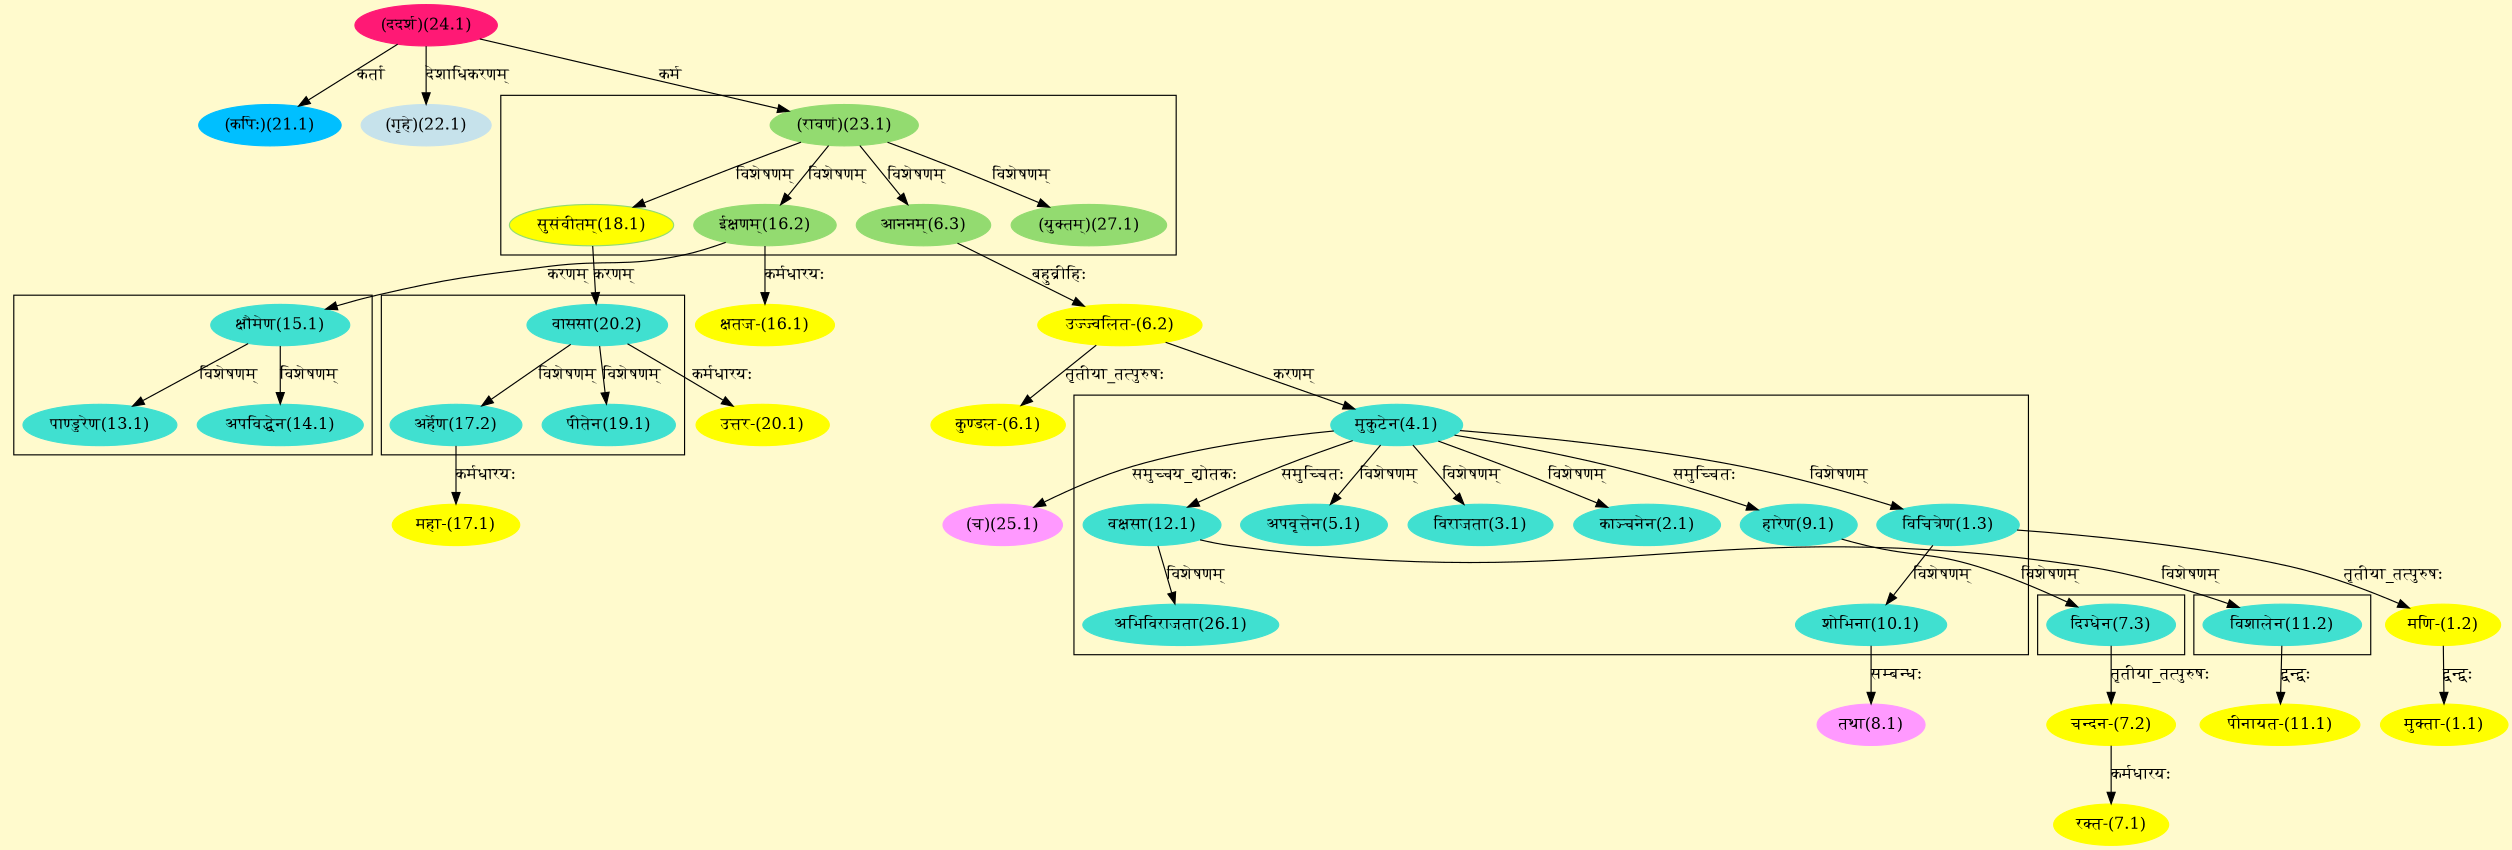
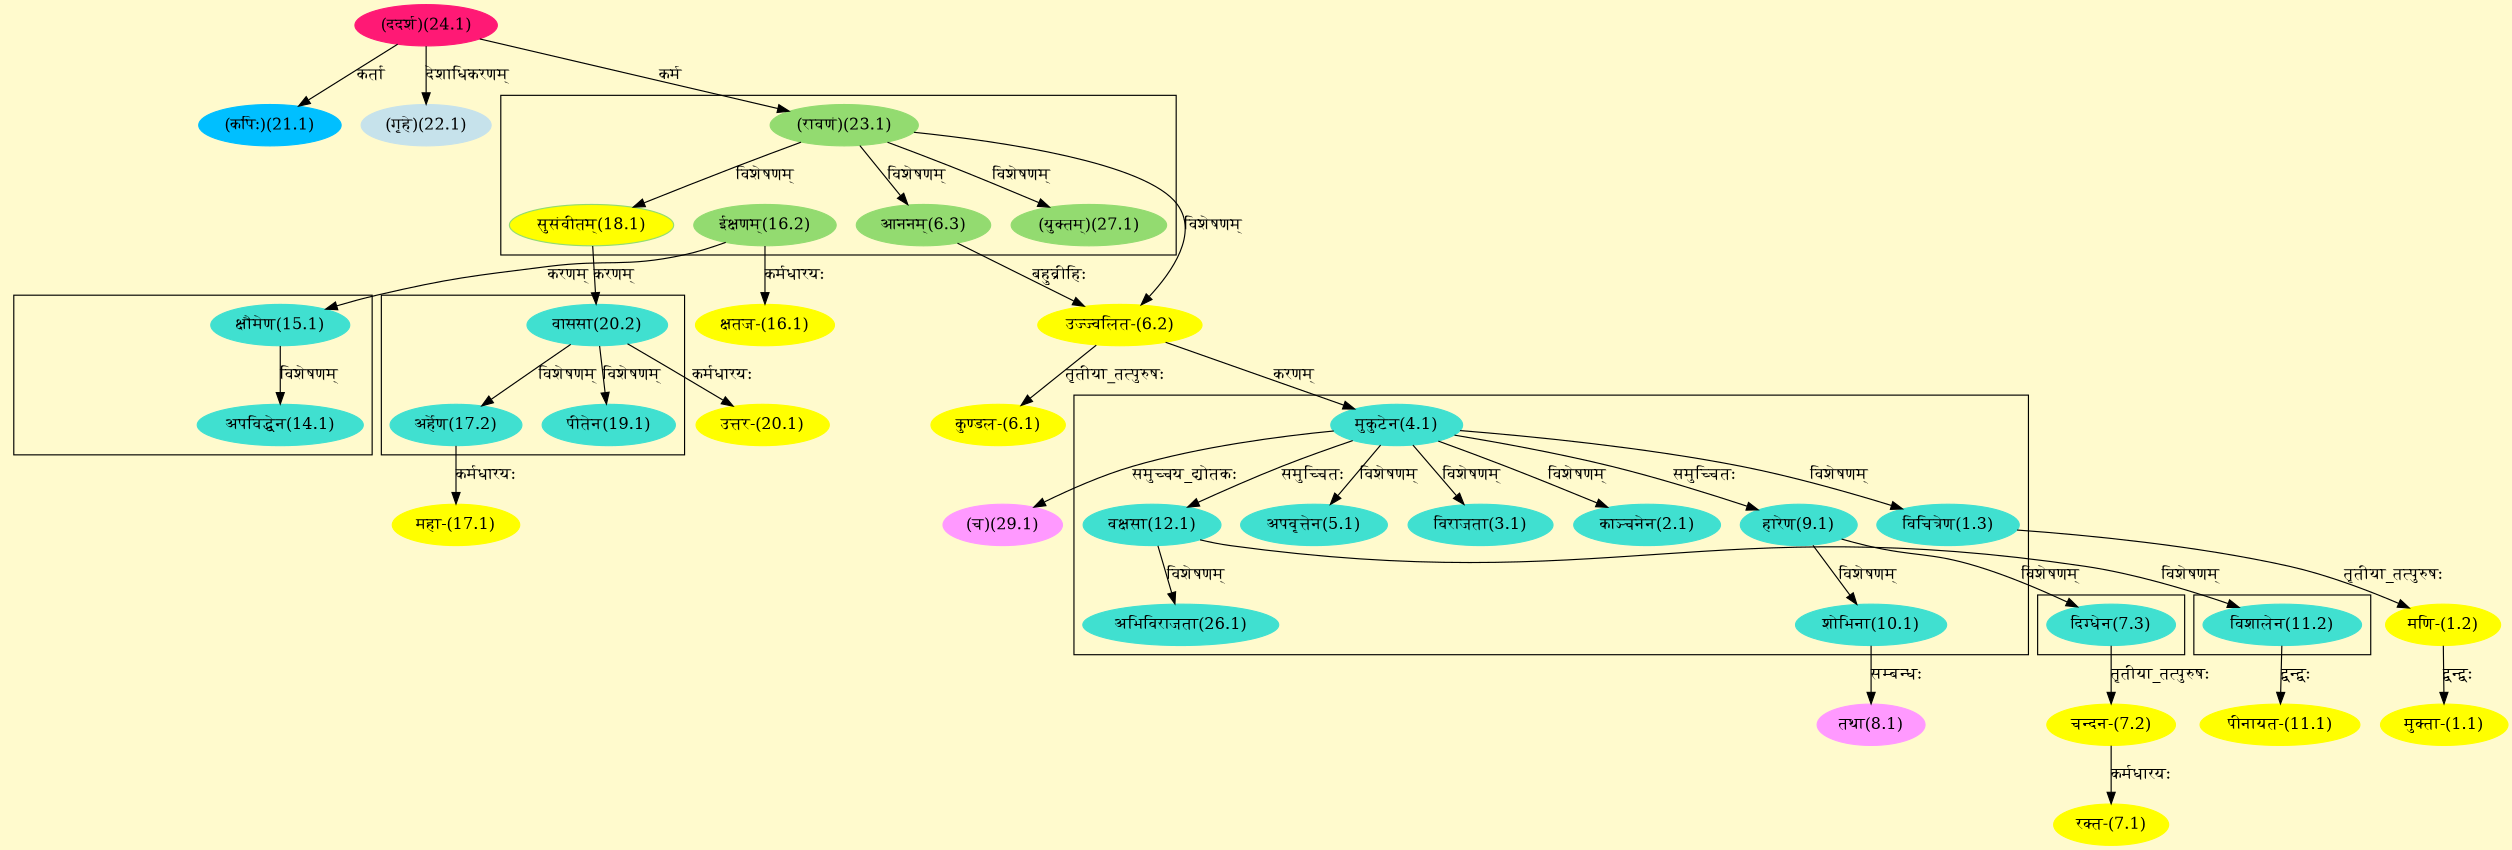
(808, 171) -> (1102, 165)
(100, 425) -> none
(1003, 525) -> (1003, 525)
(1913, 570) -> (1831, 570)
